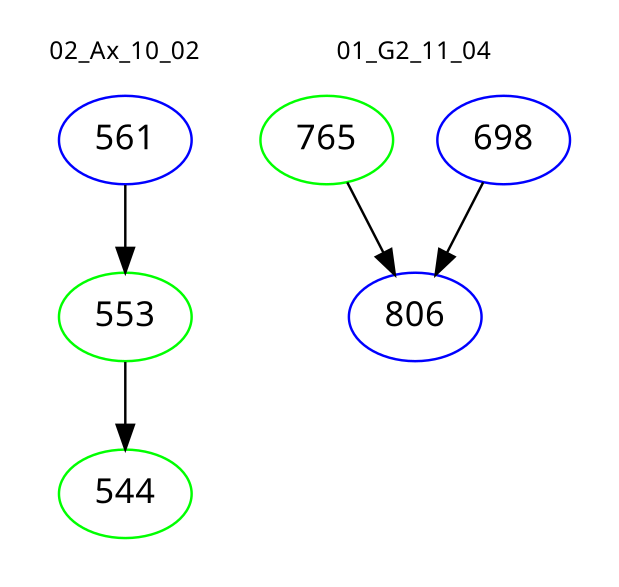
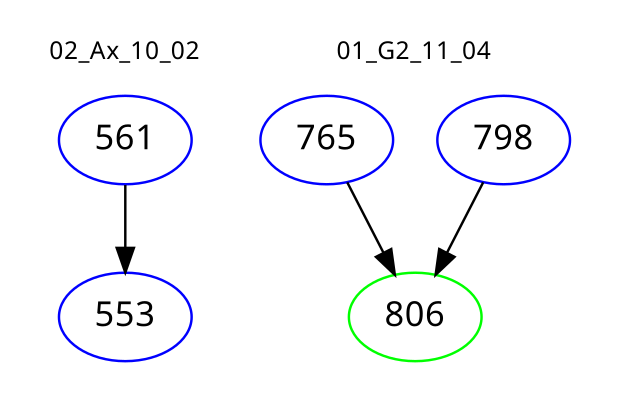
(327, 140) -> (327, 140)
(504, 140) -> (504, 140)
(125, 317) -> (125, 317)
(415, 317) -> (415, 317)
(125, 494) -> none
